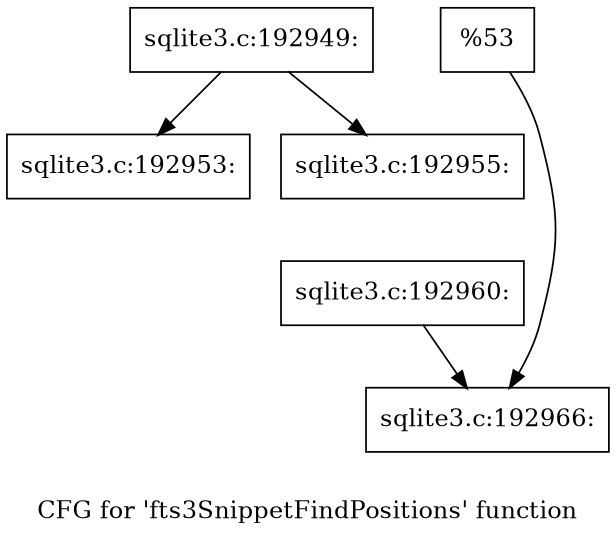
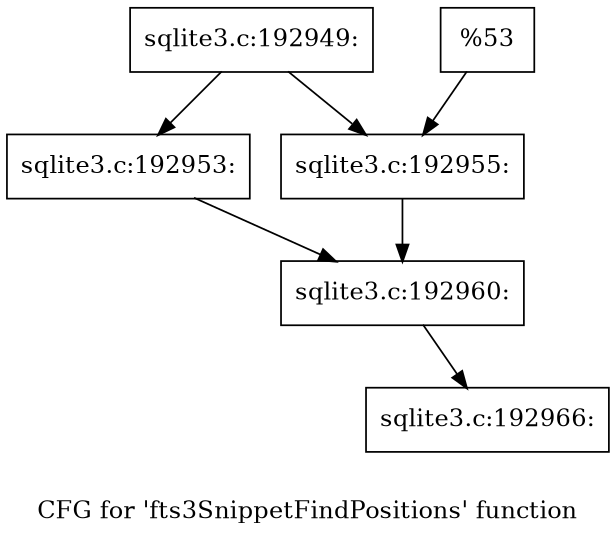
none -> (402, 221)
(555, 221) -> (450, 96)
none -> (257, 226)
